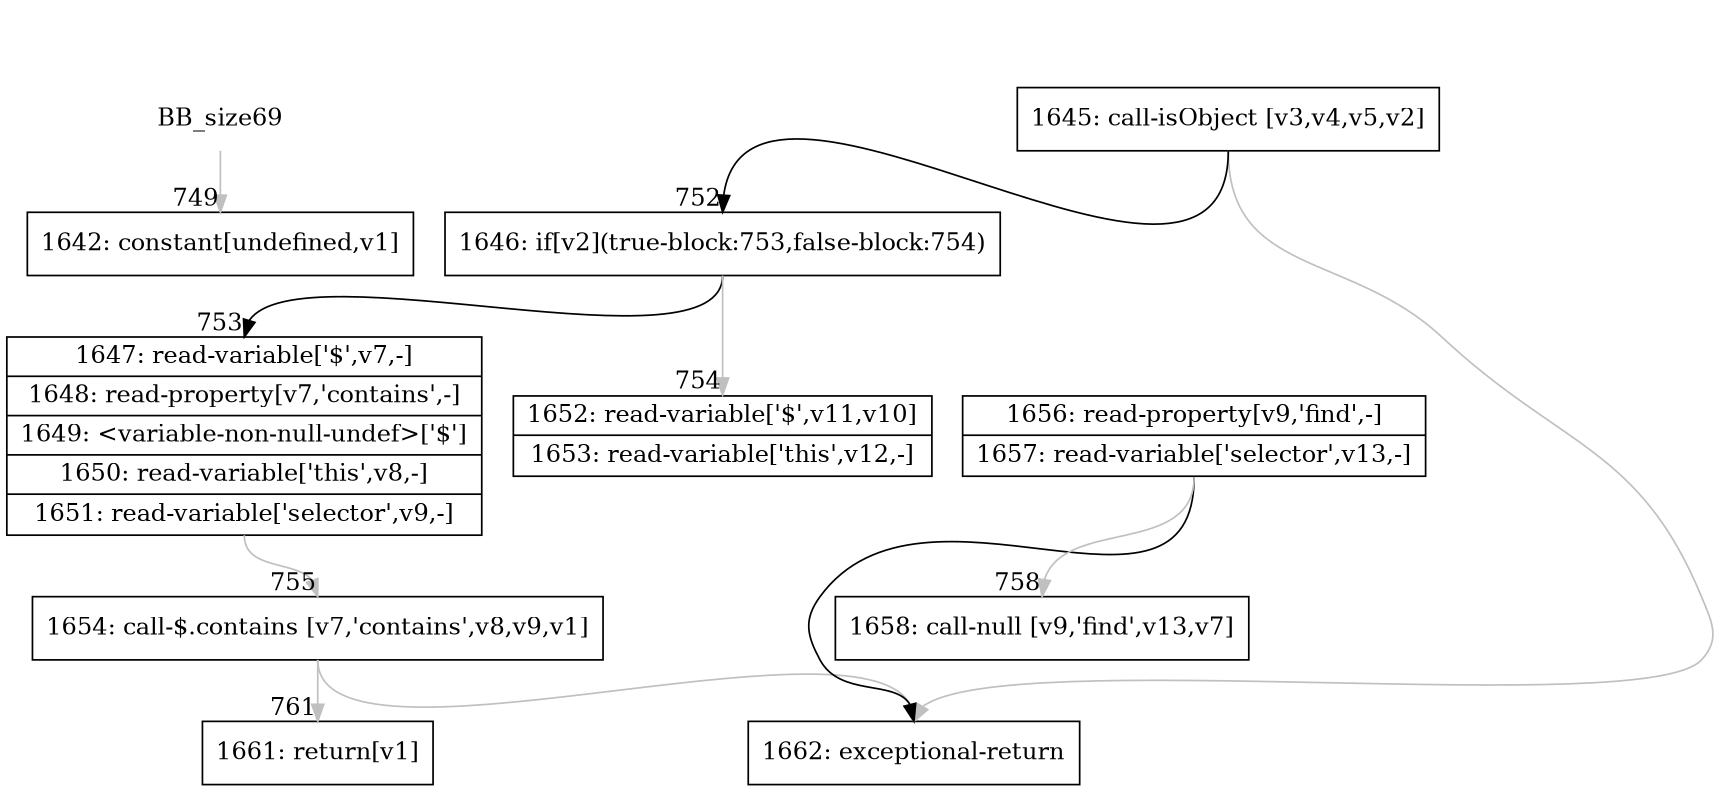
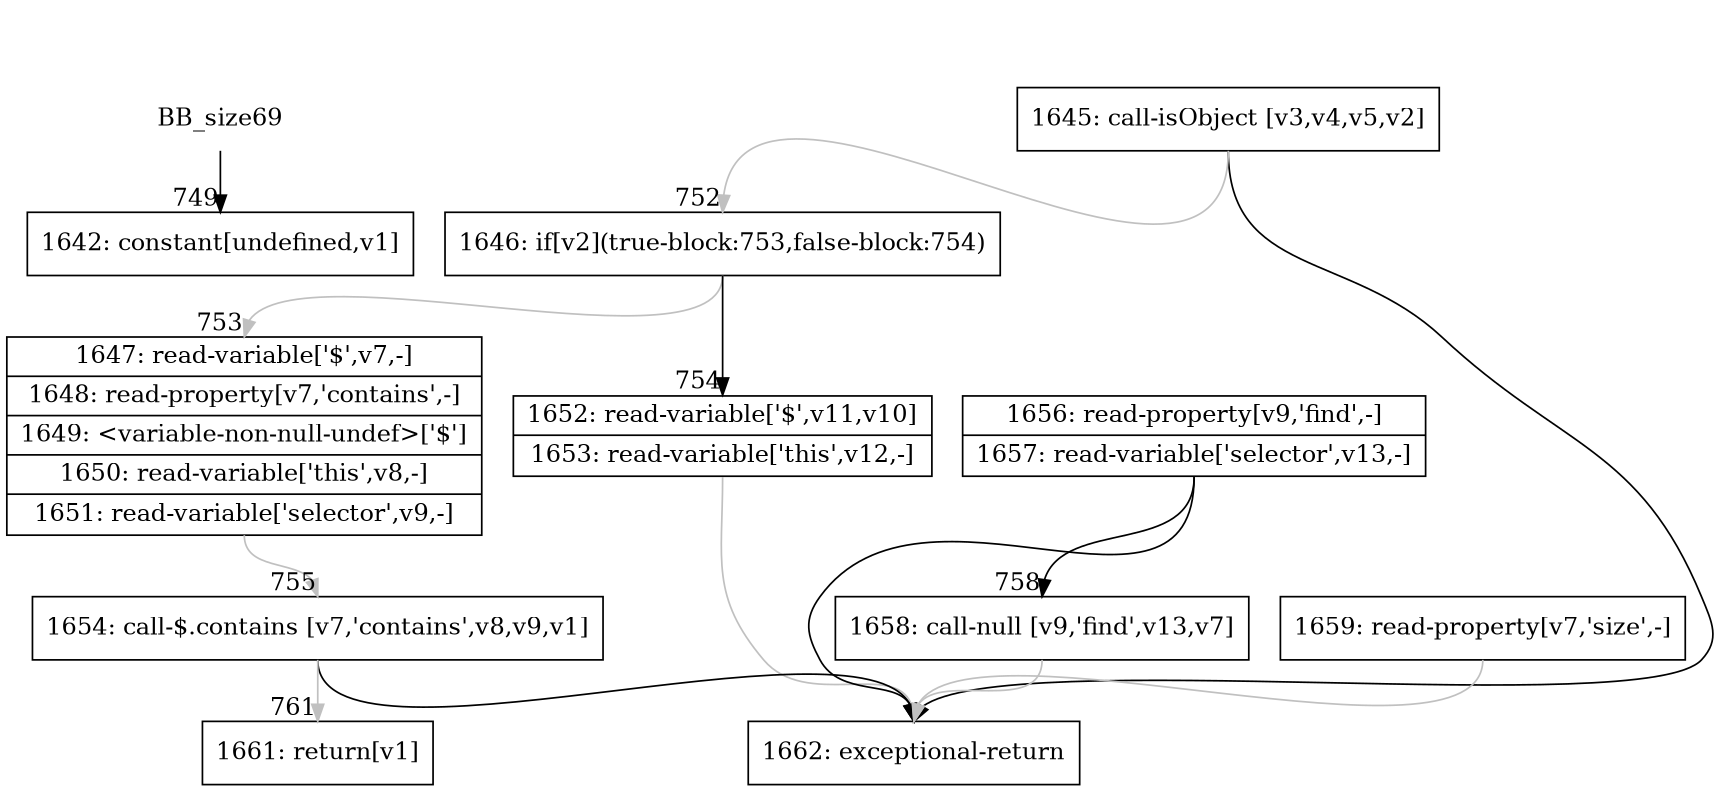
(220, 173) -> (220, 173)
(984, 184) -> (984, 184)
(492, 307) -> (492, 307)
(723, 327) -> (723, 327)
(1126, 535) -> (1126, 535)
none -> (1483, 628)
none -> (754, 647)
(1681, 667) -> (1681, 667)
none -> (987, 691)
(608, 692) -> (608, 692)
